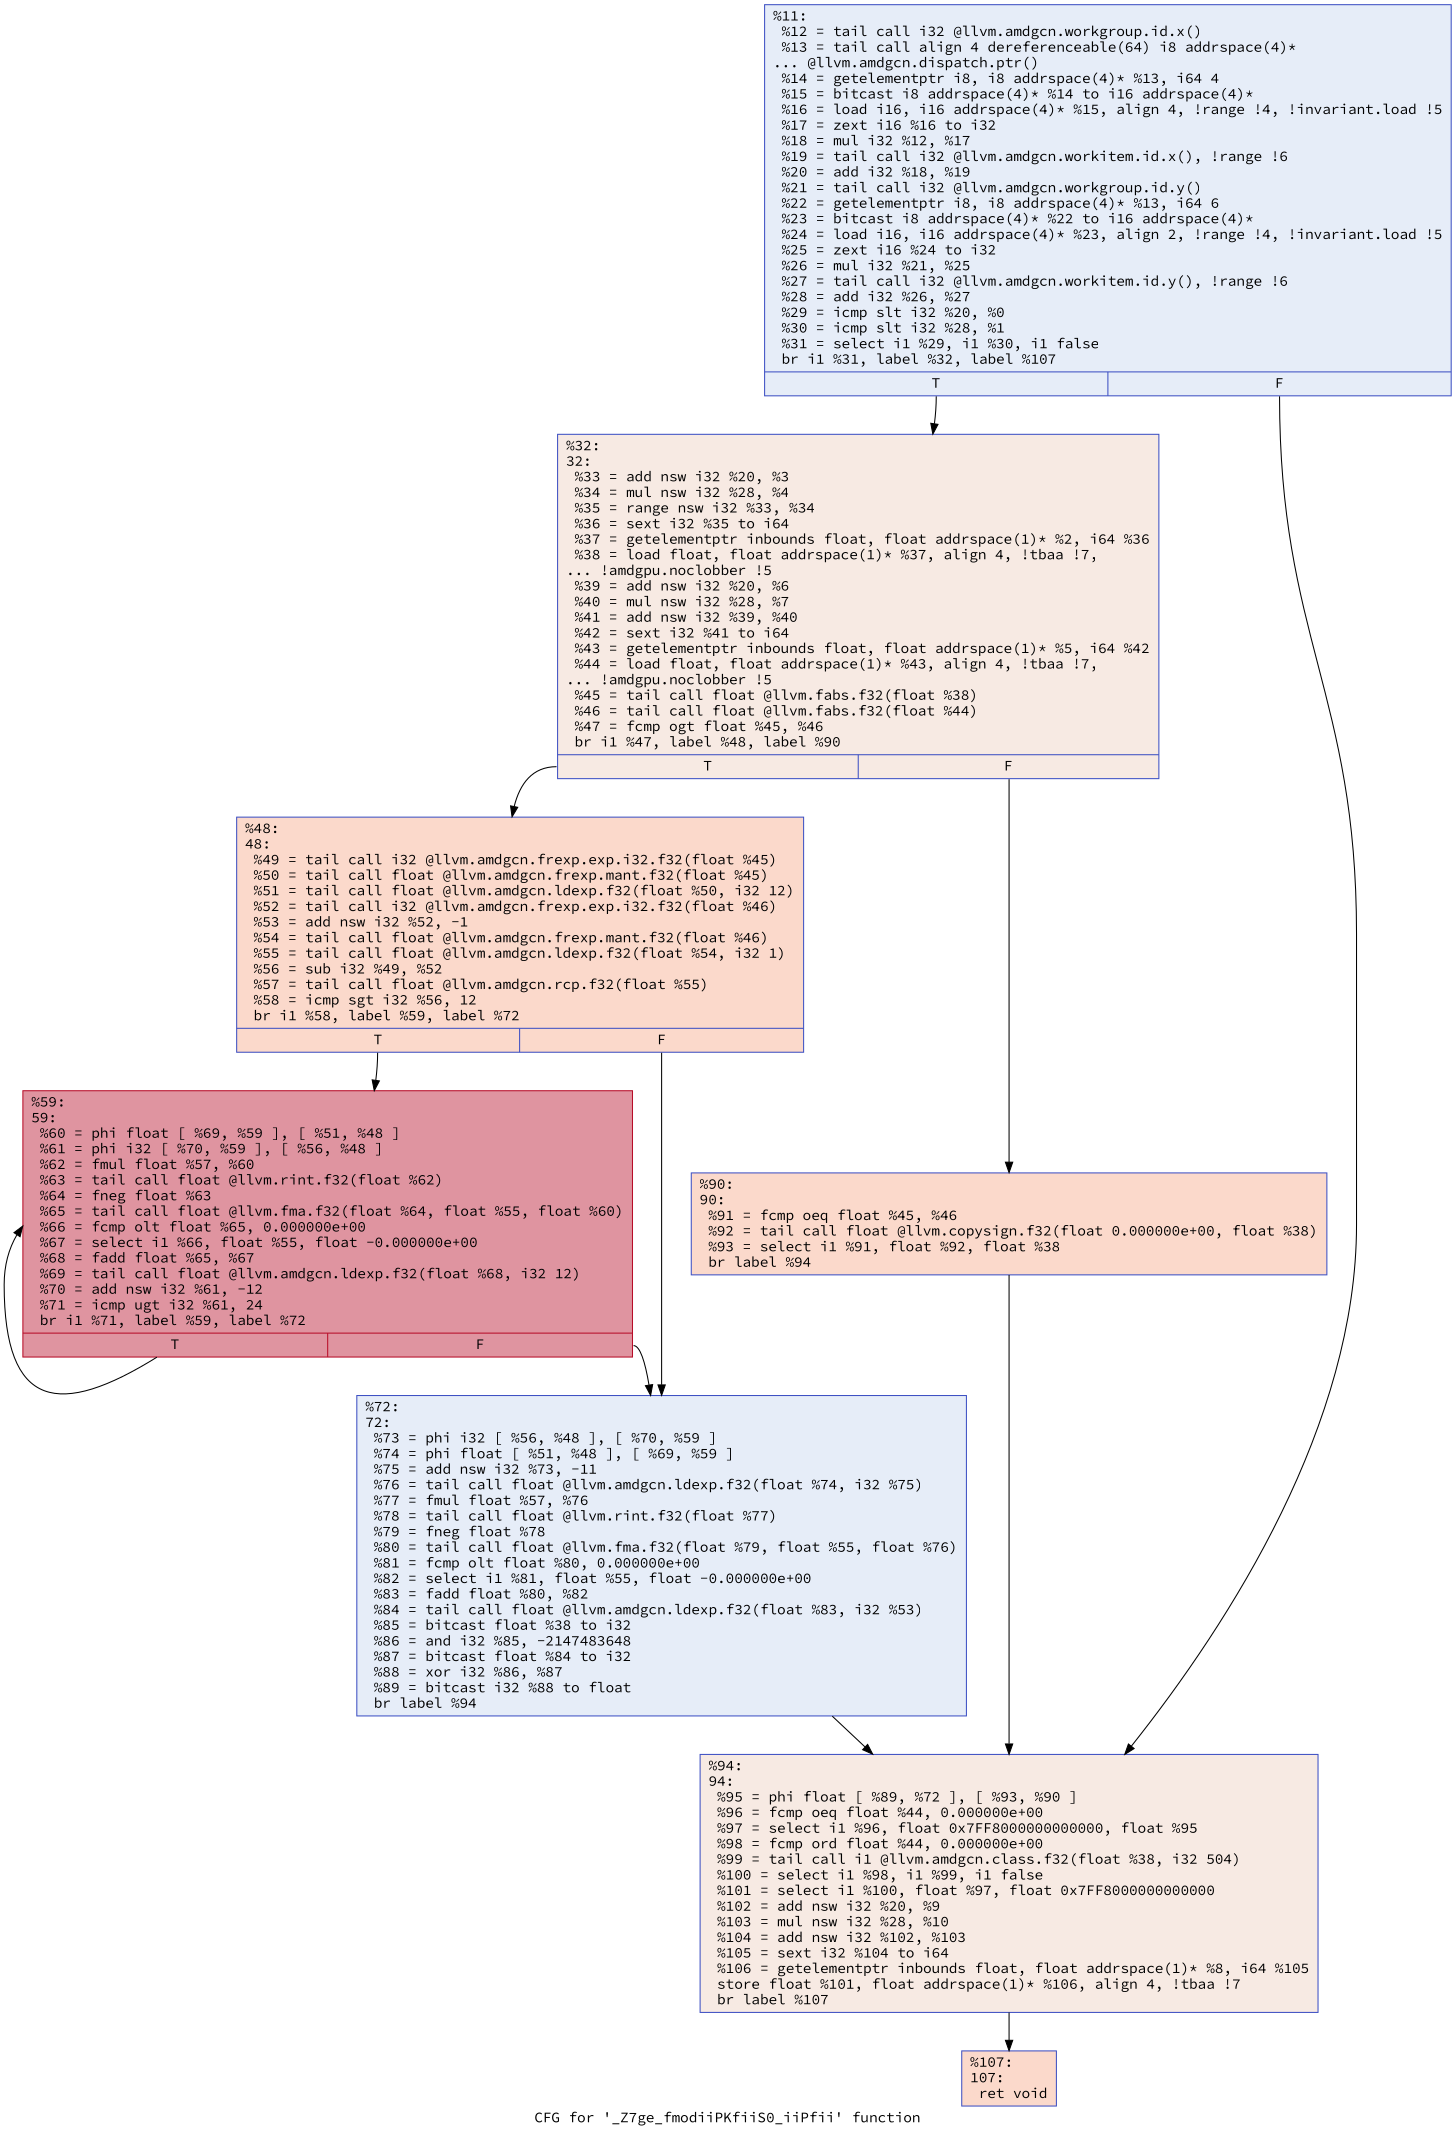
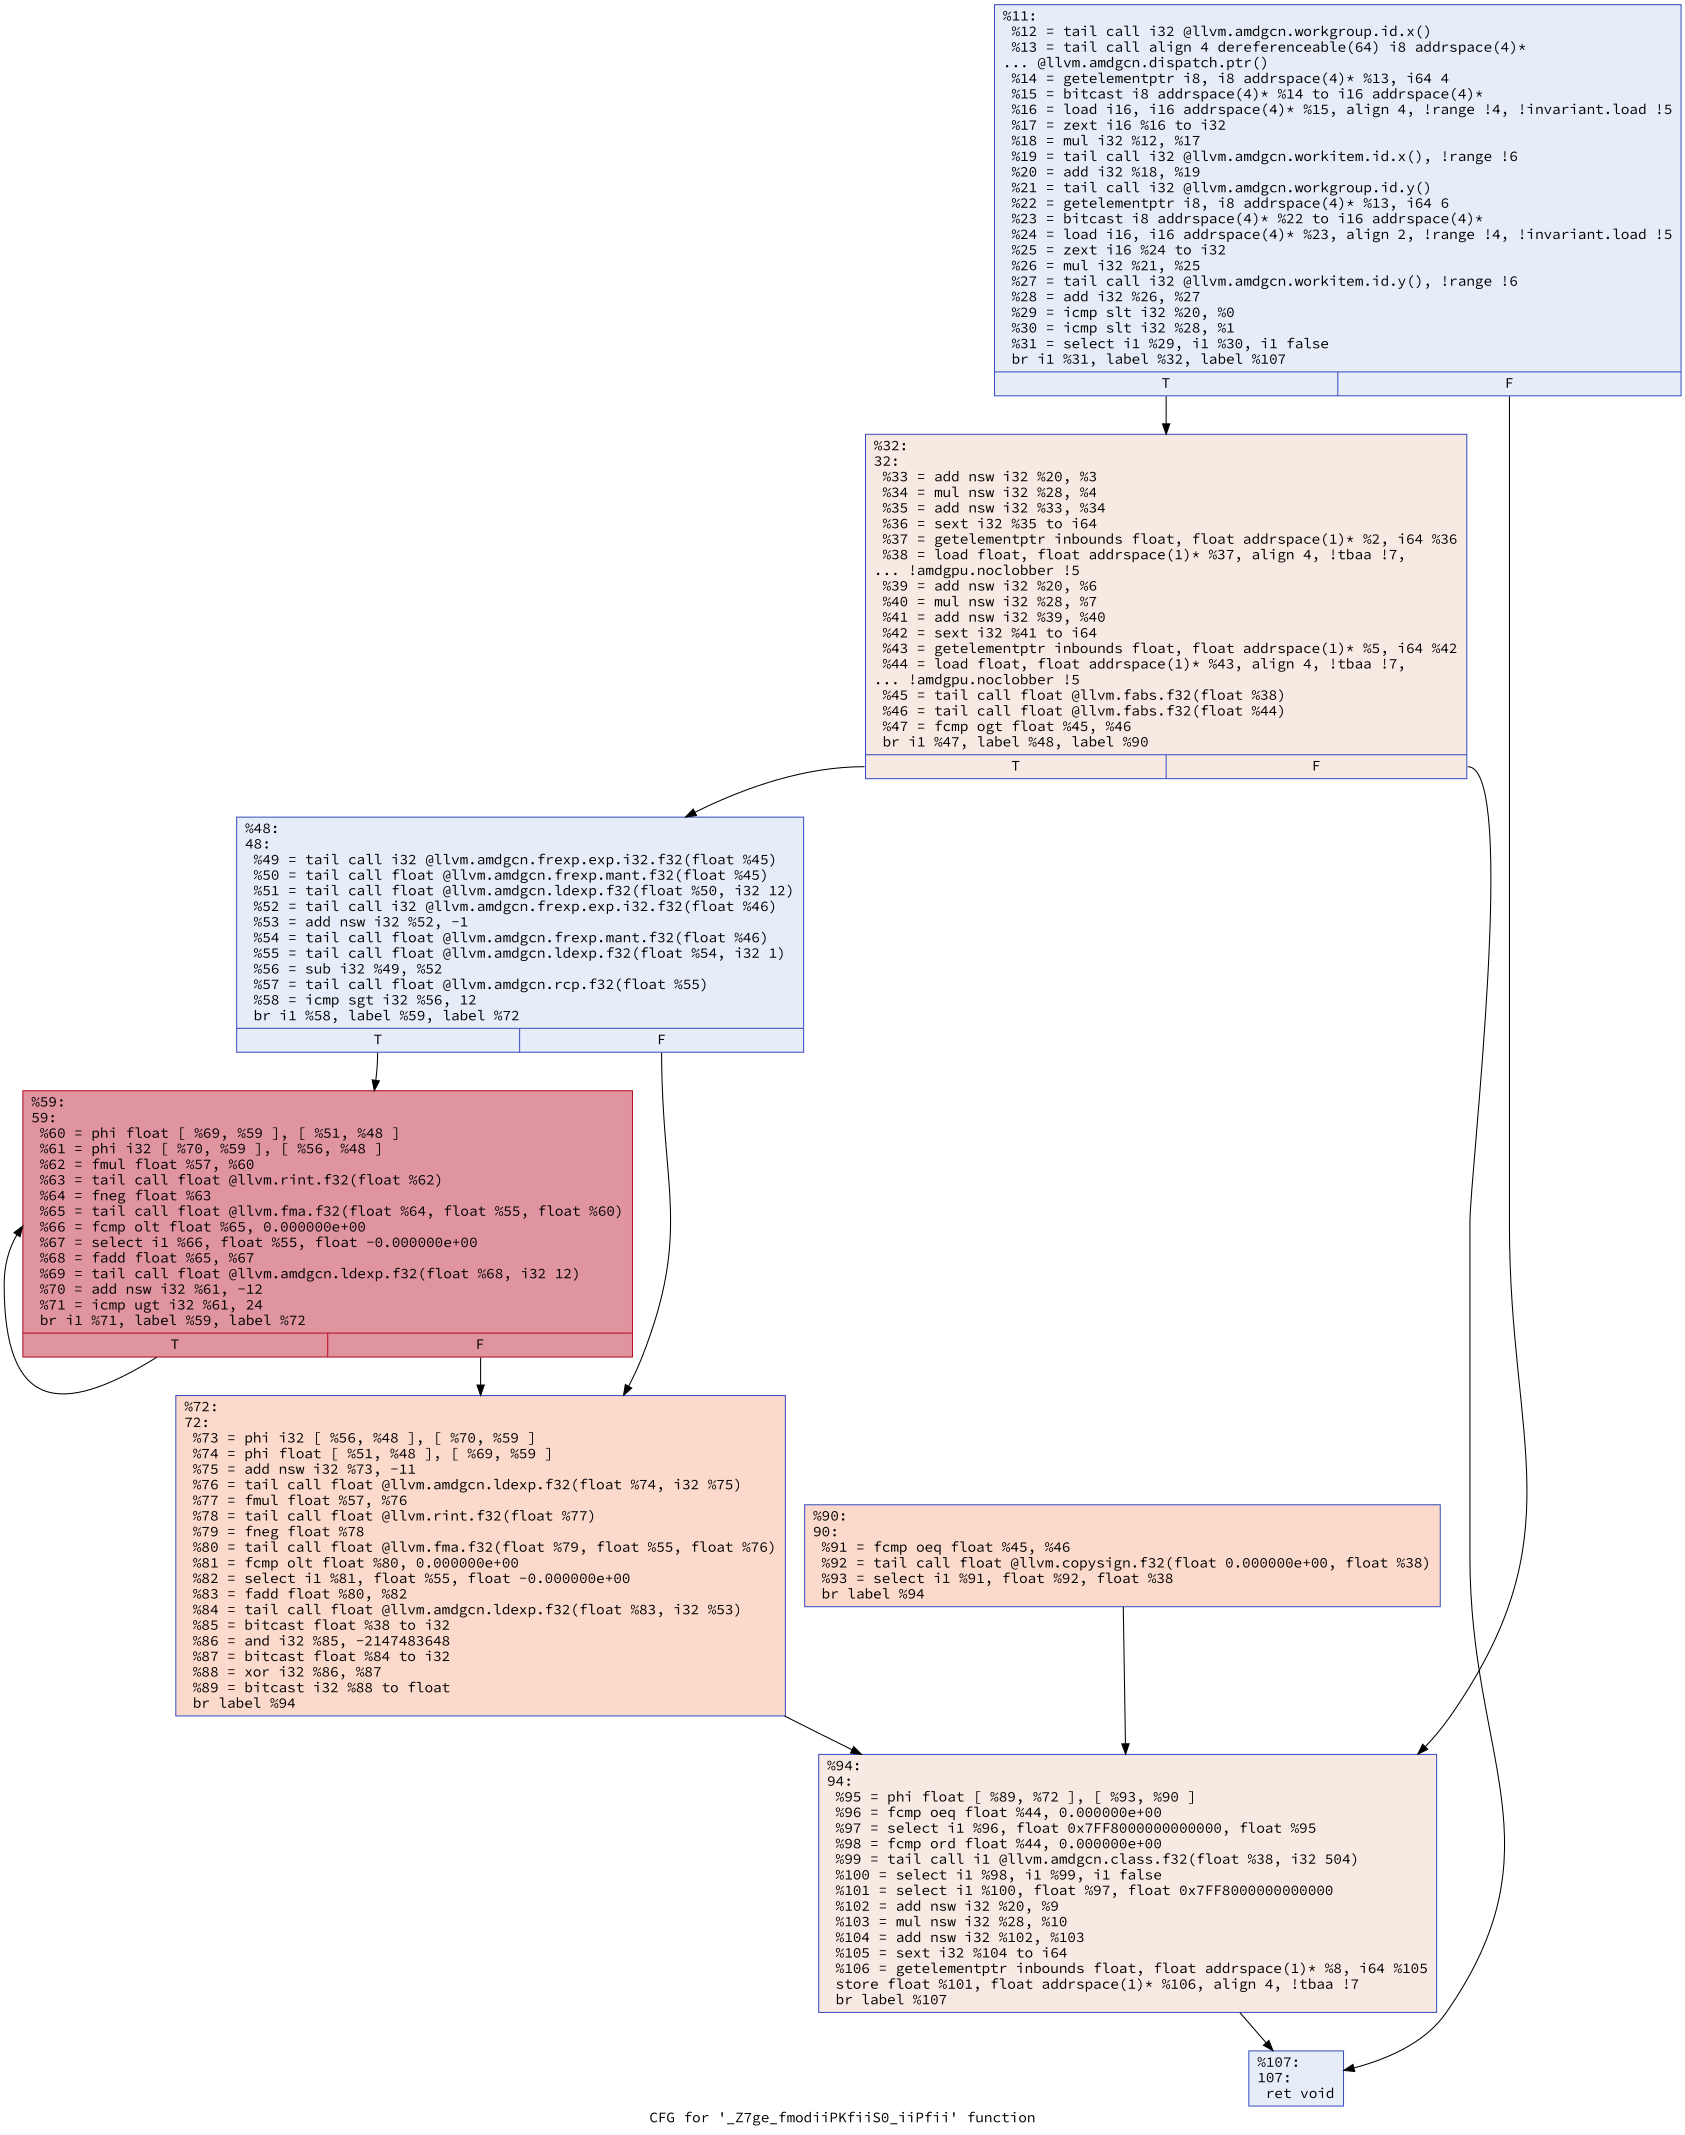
(691, 508) -> (990, 508)
(520, 935) -> (520, 935)
(1009, 971) -> (1470, 1449)
(662, 1556) -> (481, 1556)
(1009, 2078) -> (1296, 2078)
